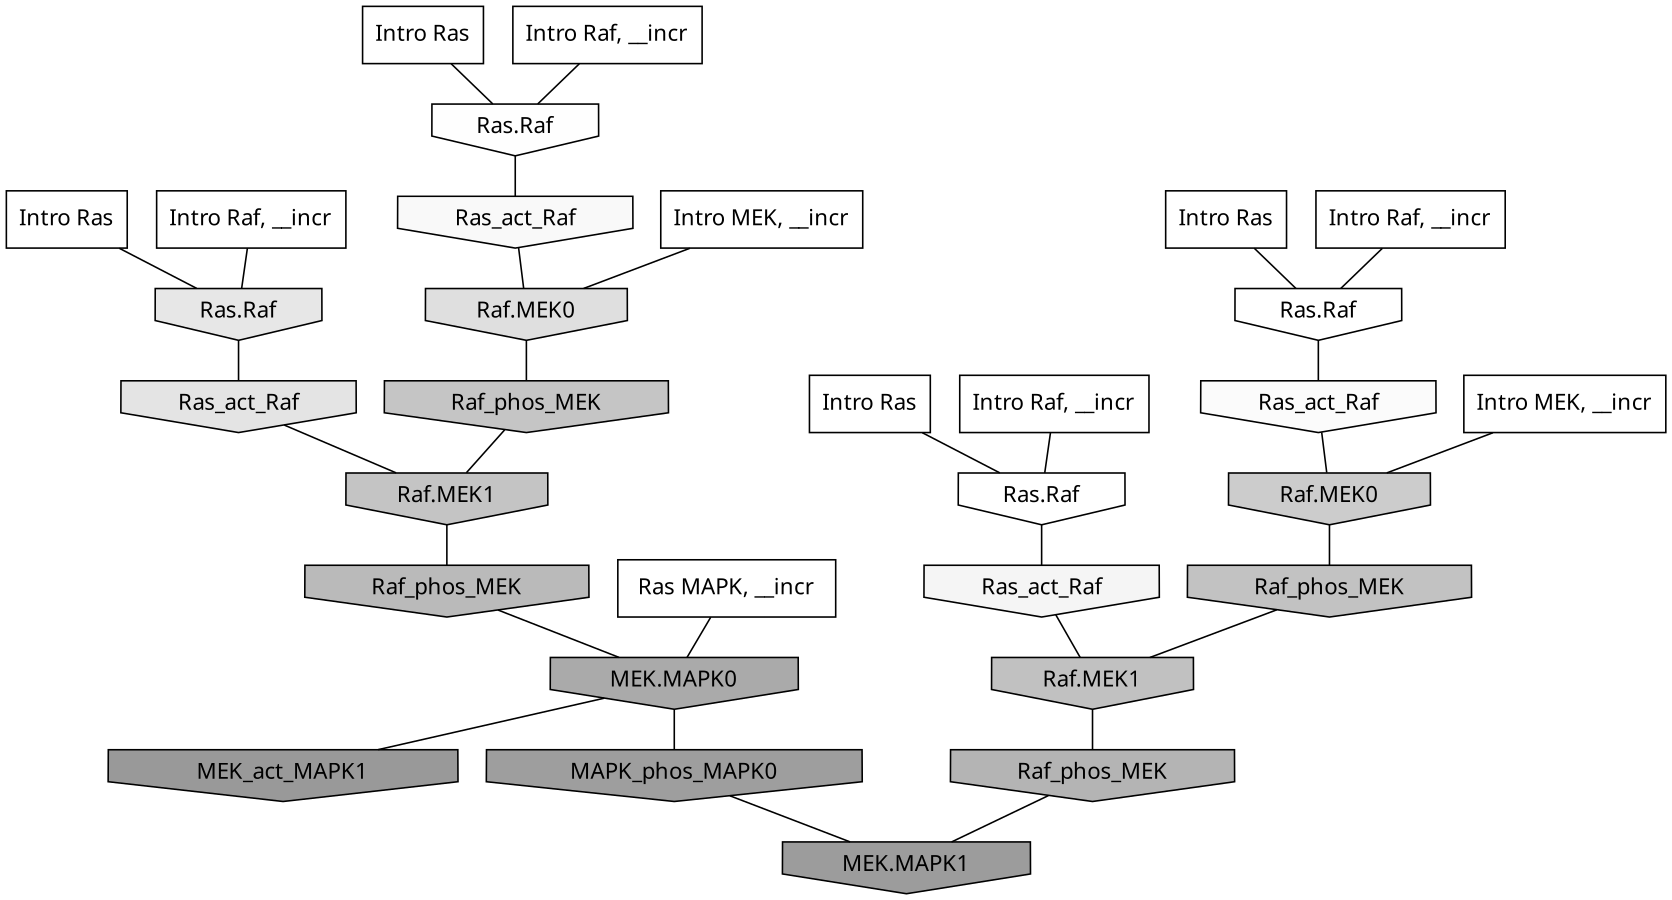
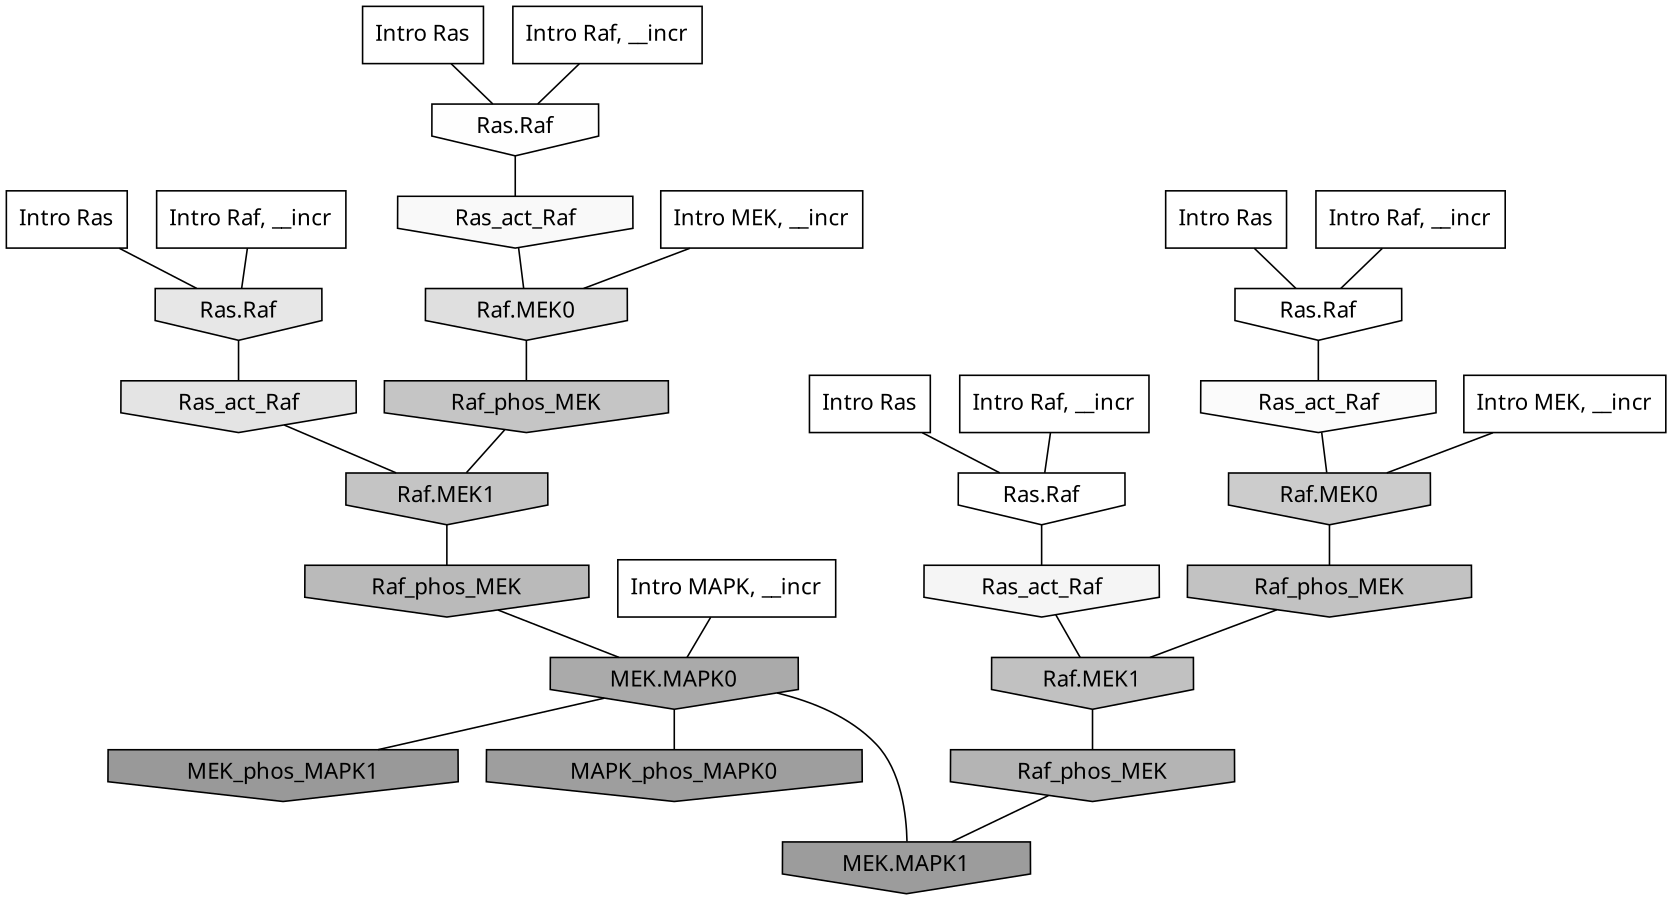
(727, 588) -> (727, 588)
(283, 773) -> (283, 773)
(790, 819) -> (873, 741)
